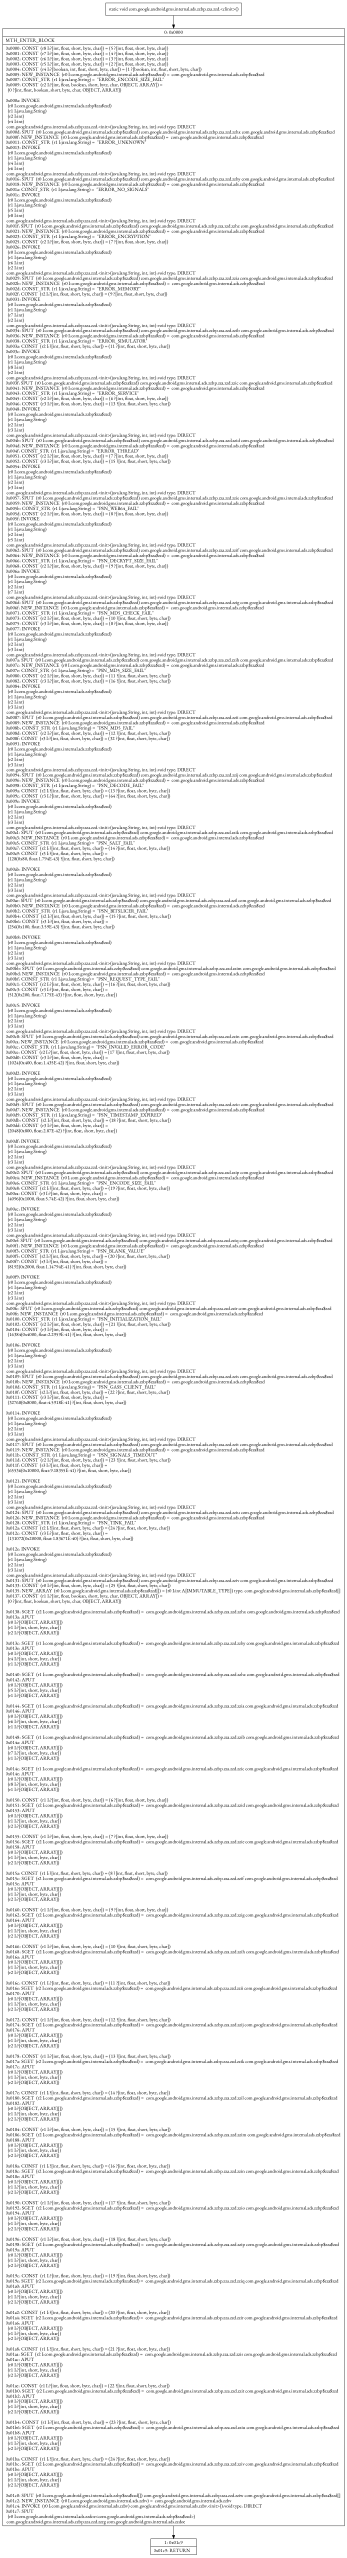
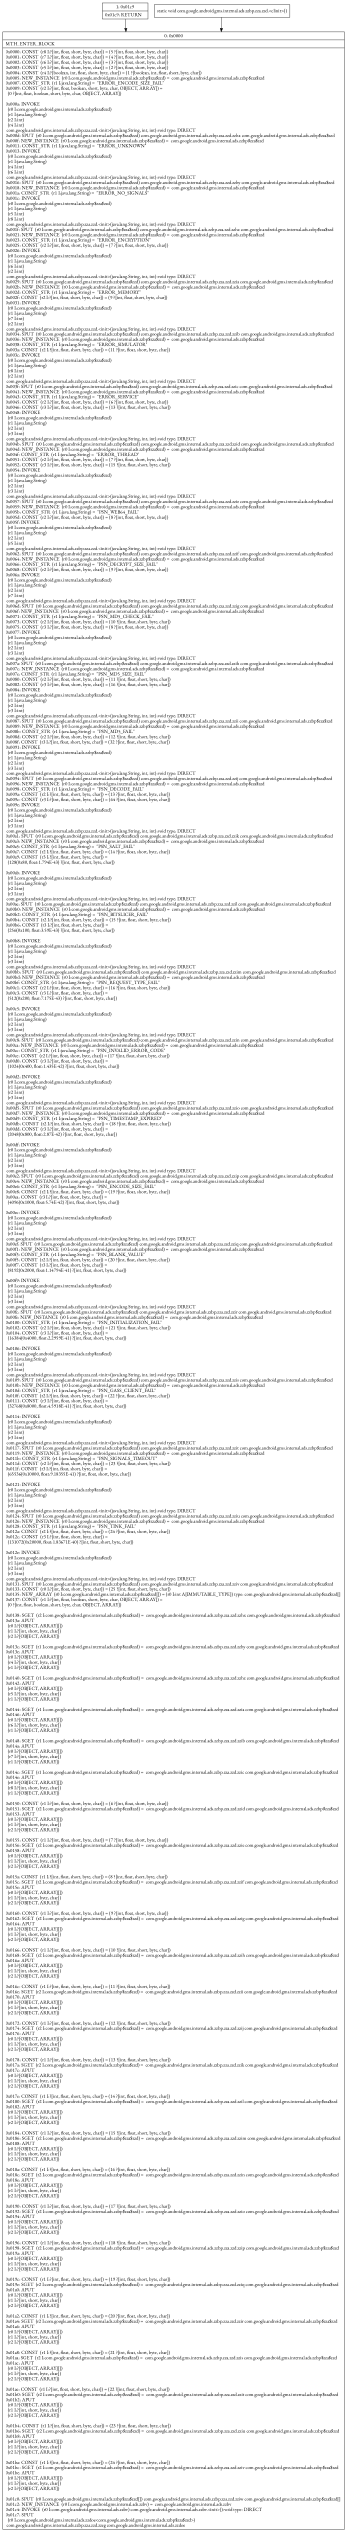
(174, 2531) -> (126, 24)
